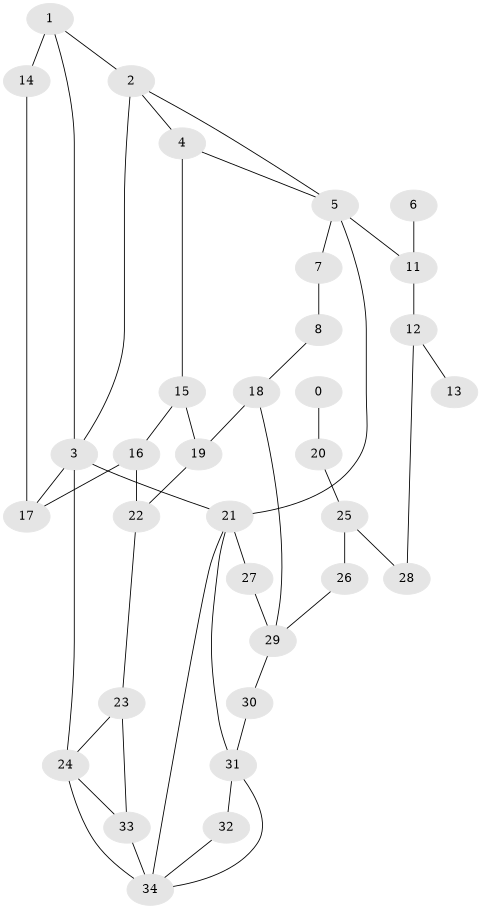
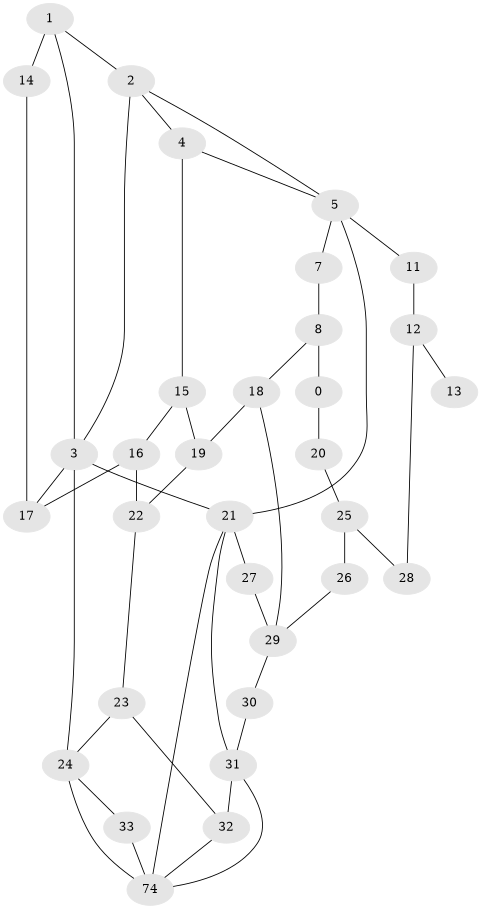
(414, 206) -> none
none -> (319, 361)
(124, 765) -> (178, 770)
(150, 890) -> (150, 890)
